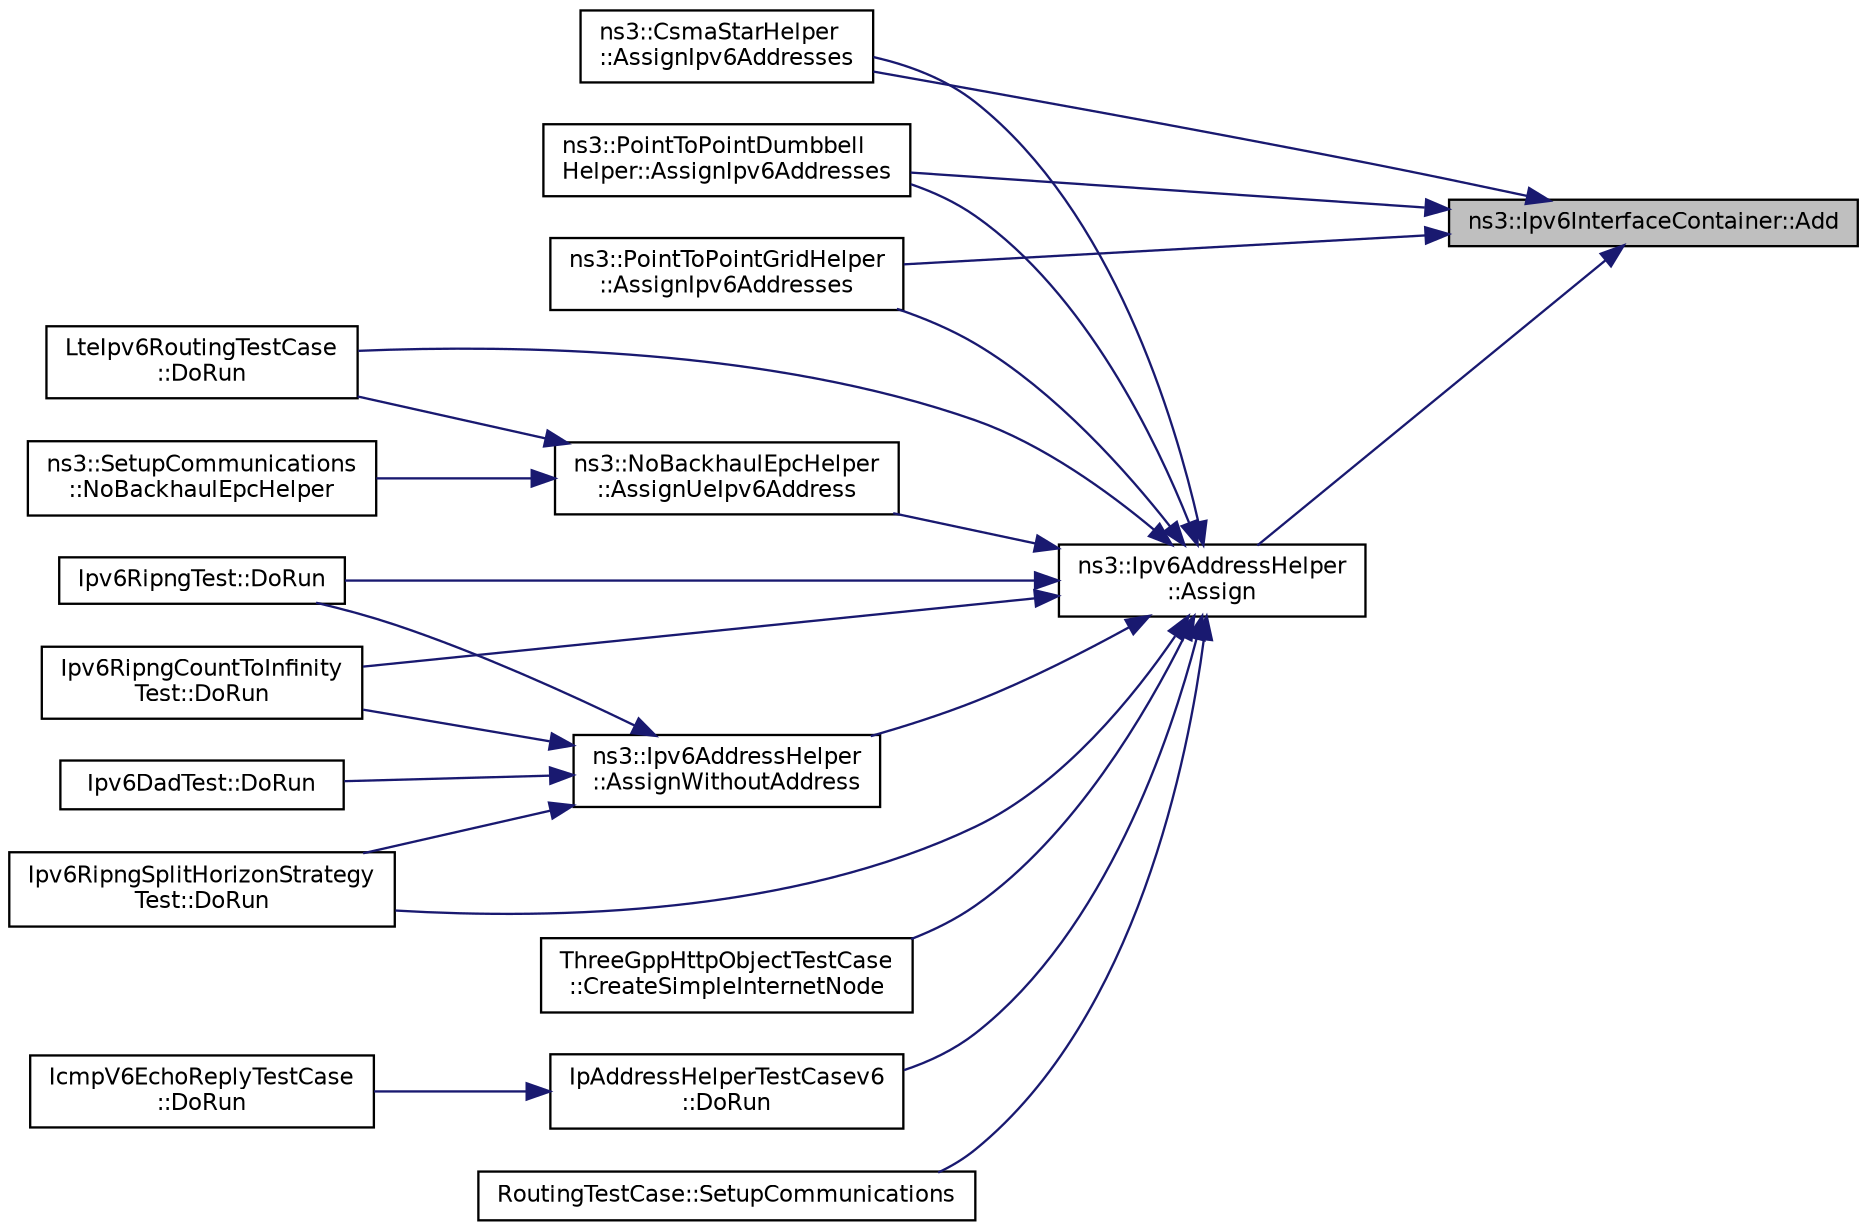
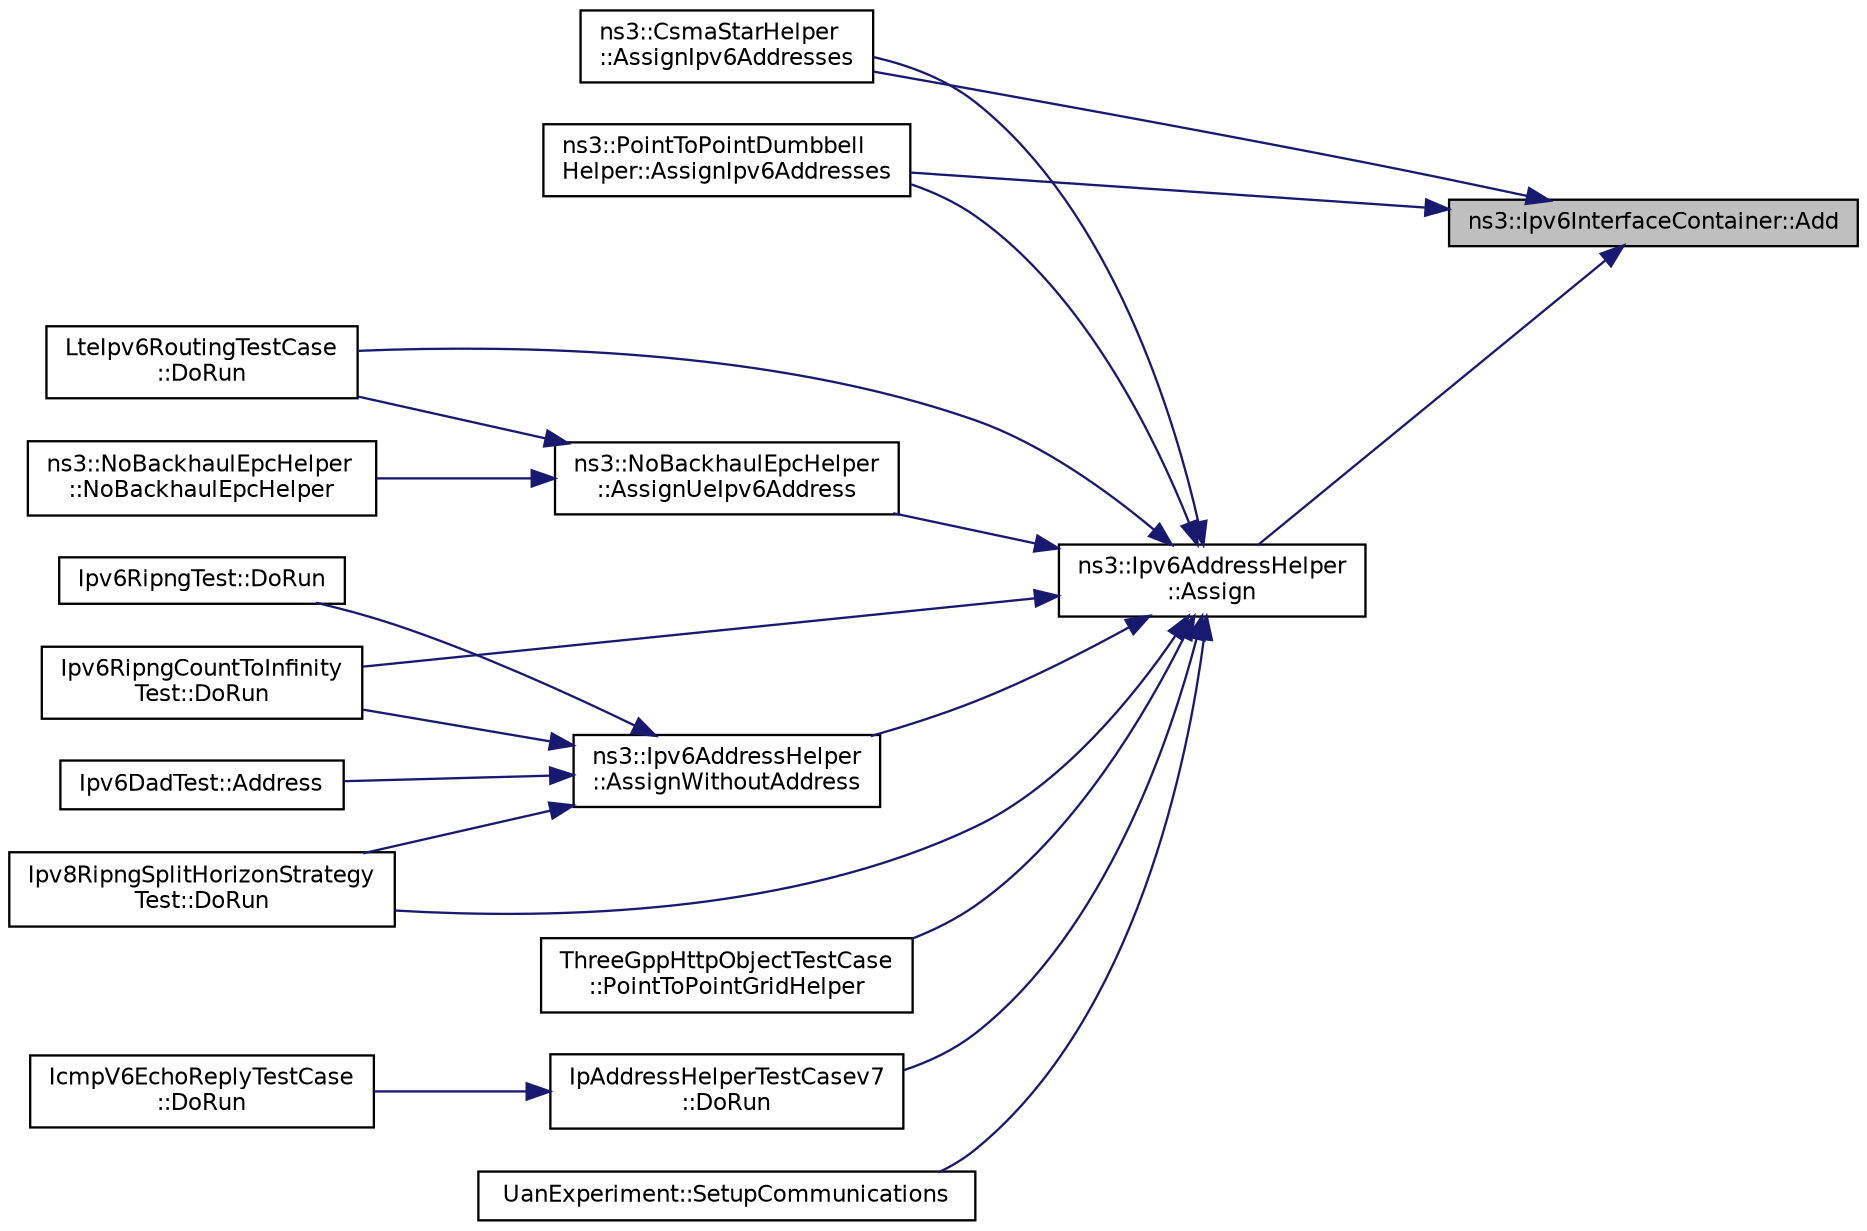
(727, 274) -> none
(202, 478) -> (202, 478)
(690, 581) -> none
(202, 785) -> (202, 785)
(202, 889) -> (202, 889)
(727, 975) -> (727, 975)
(727, 1091) -> (727, 1091)
(727, 1196) -> (727, 1196)
